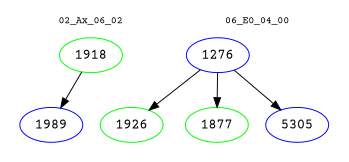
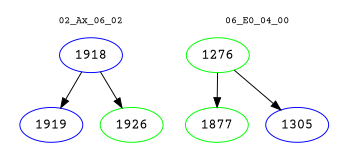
(91, 55) -> (91, 55)
(218, 55) -> (218, 55)
(184, 83) -> (109, 86)
(51, 125) -> (51, 125)
(297, 125) -> (297, 125)
